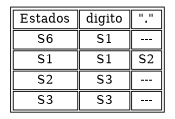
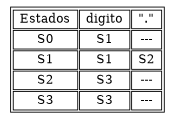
(45, 39) -> (45, 39)
